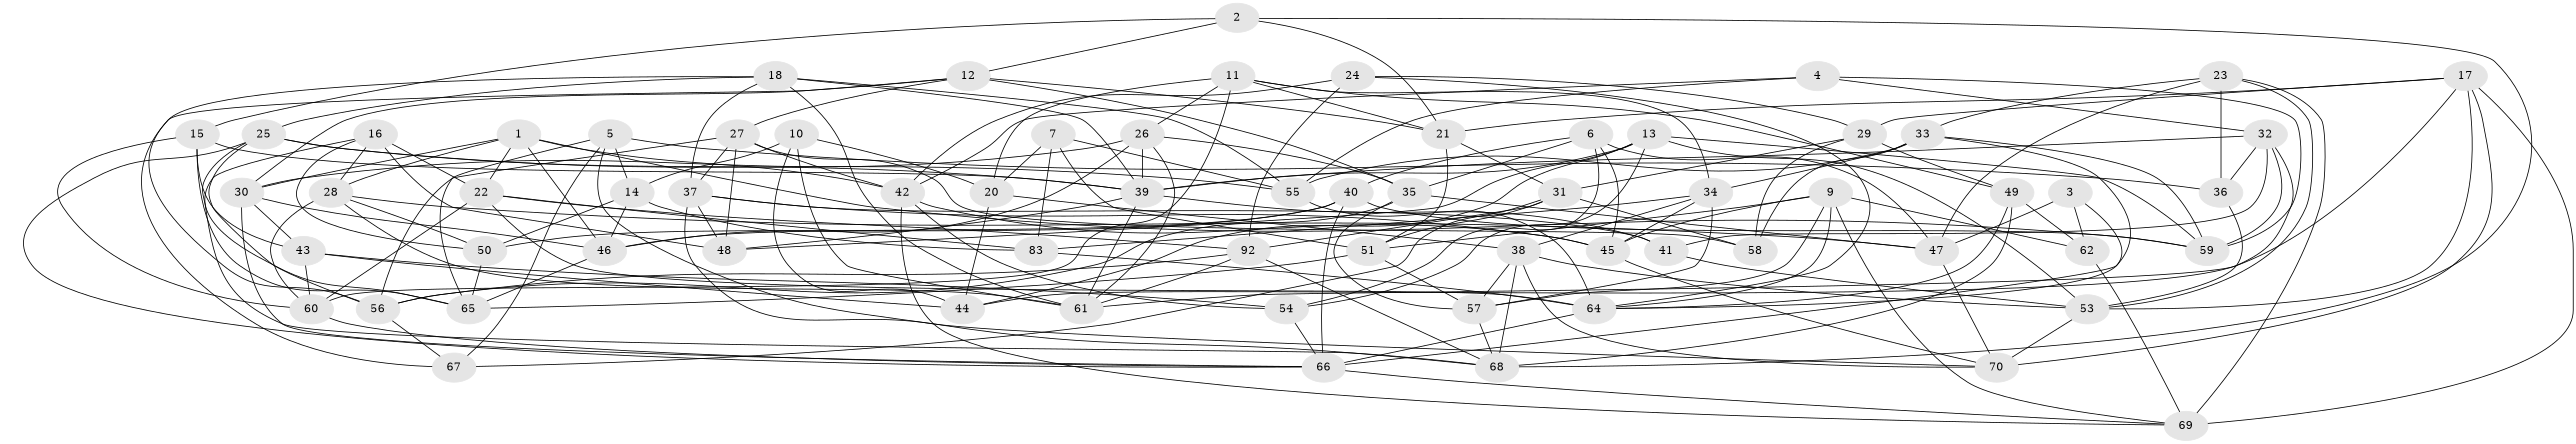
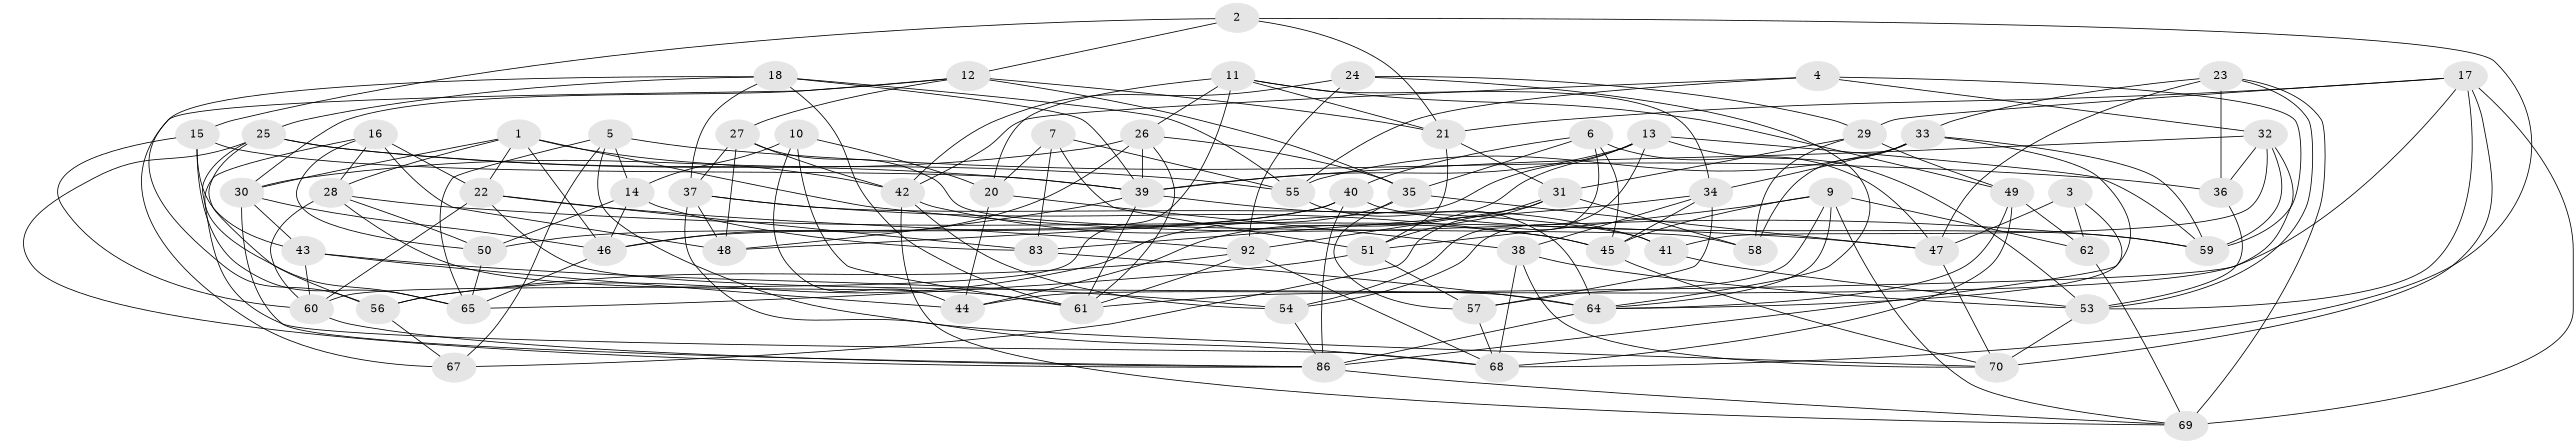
(439, 189) -> none
(1497, 280) -> none
(1324, 368) -> (1324, 368)
